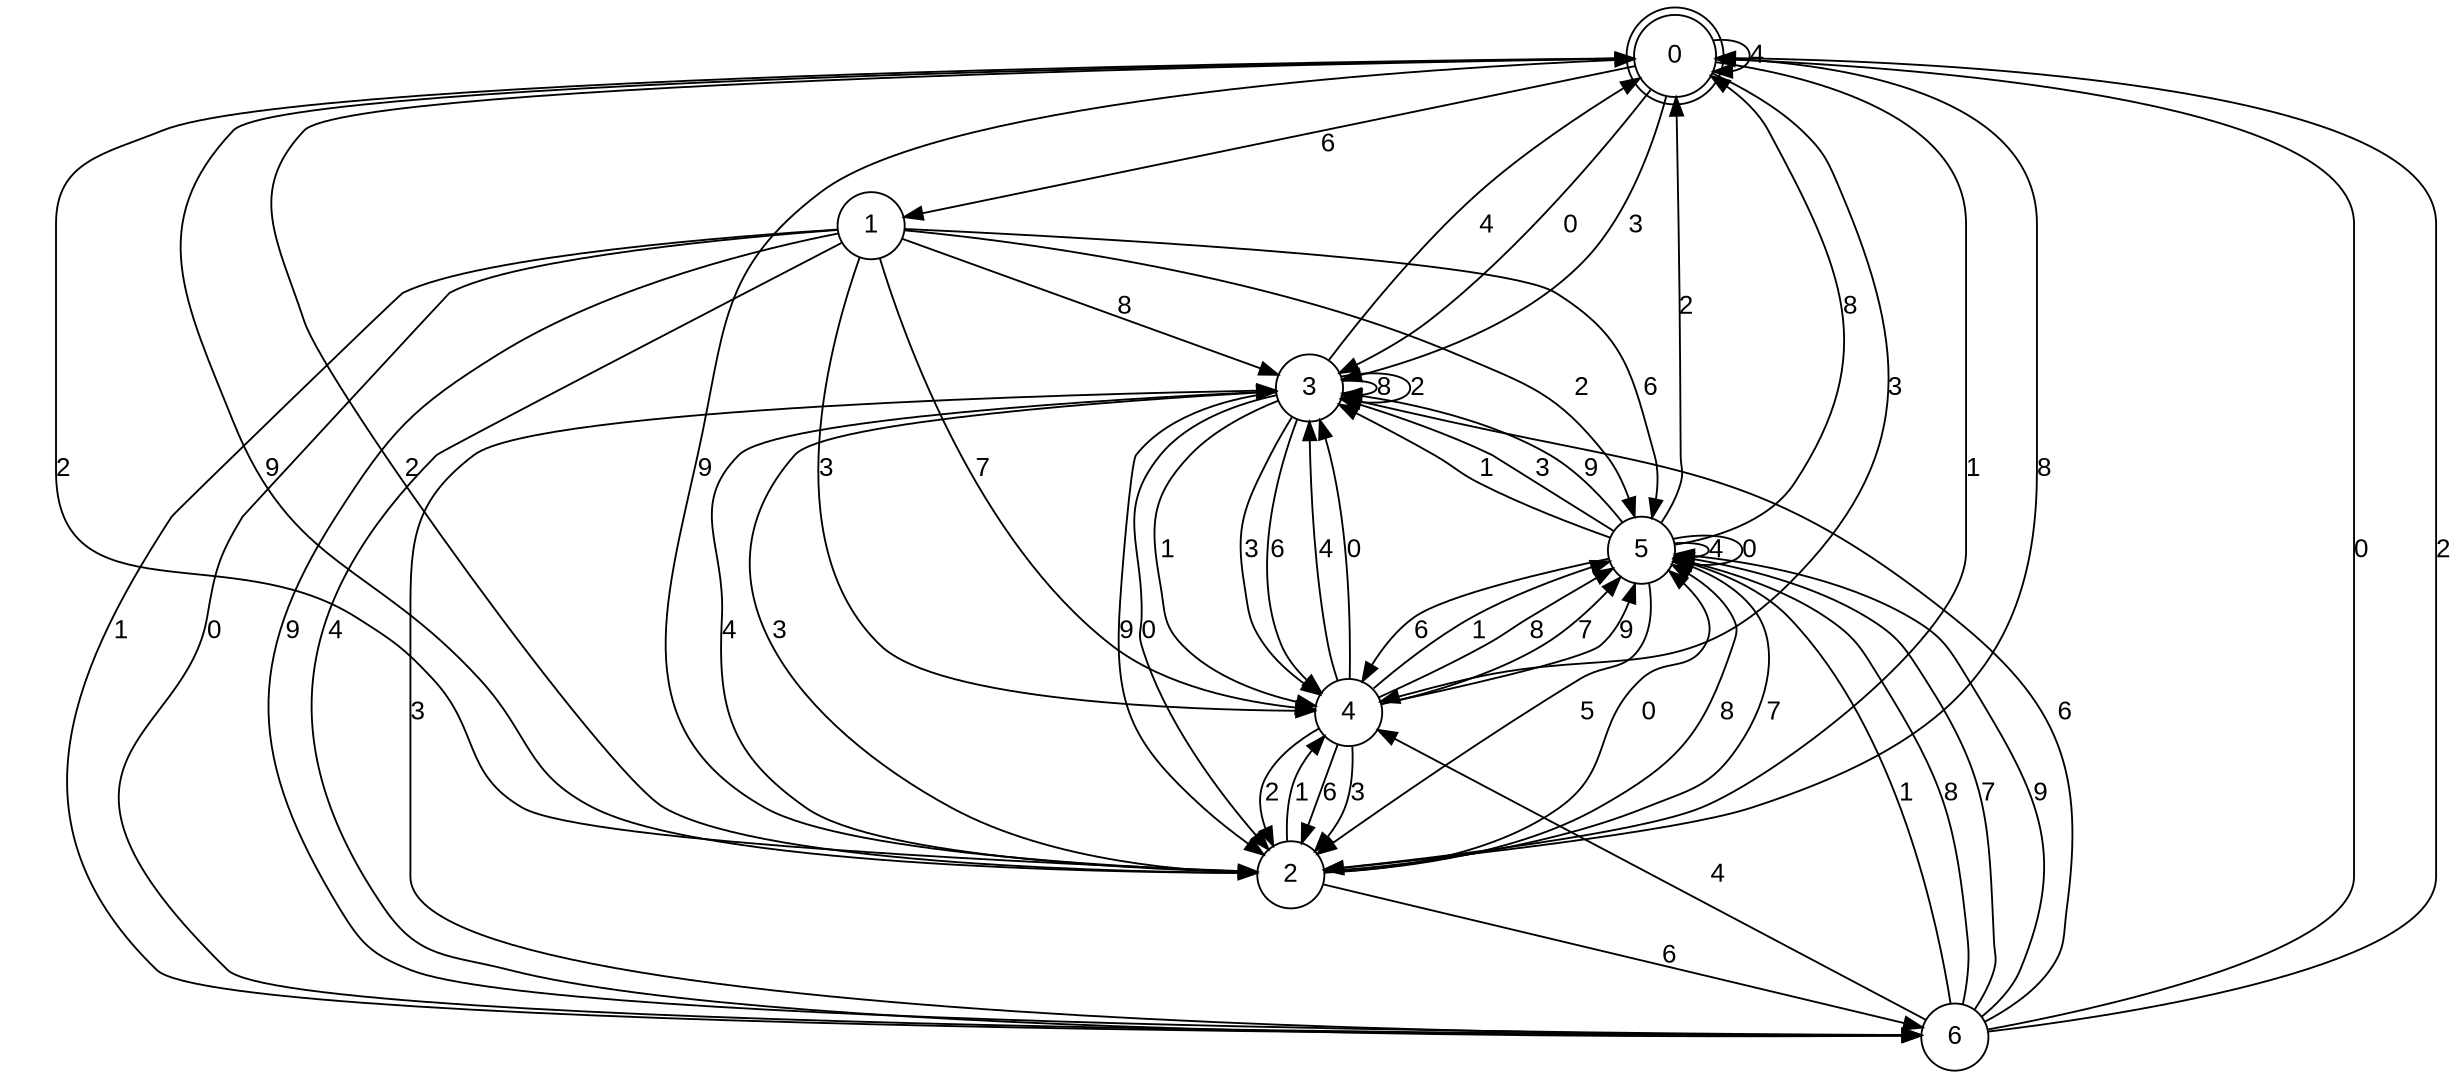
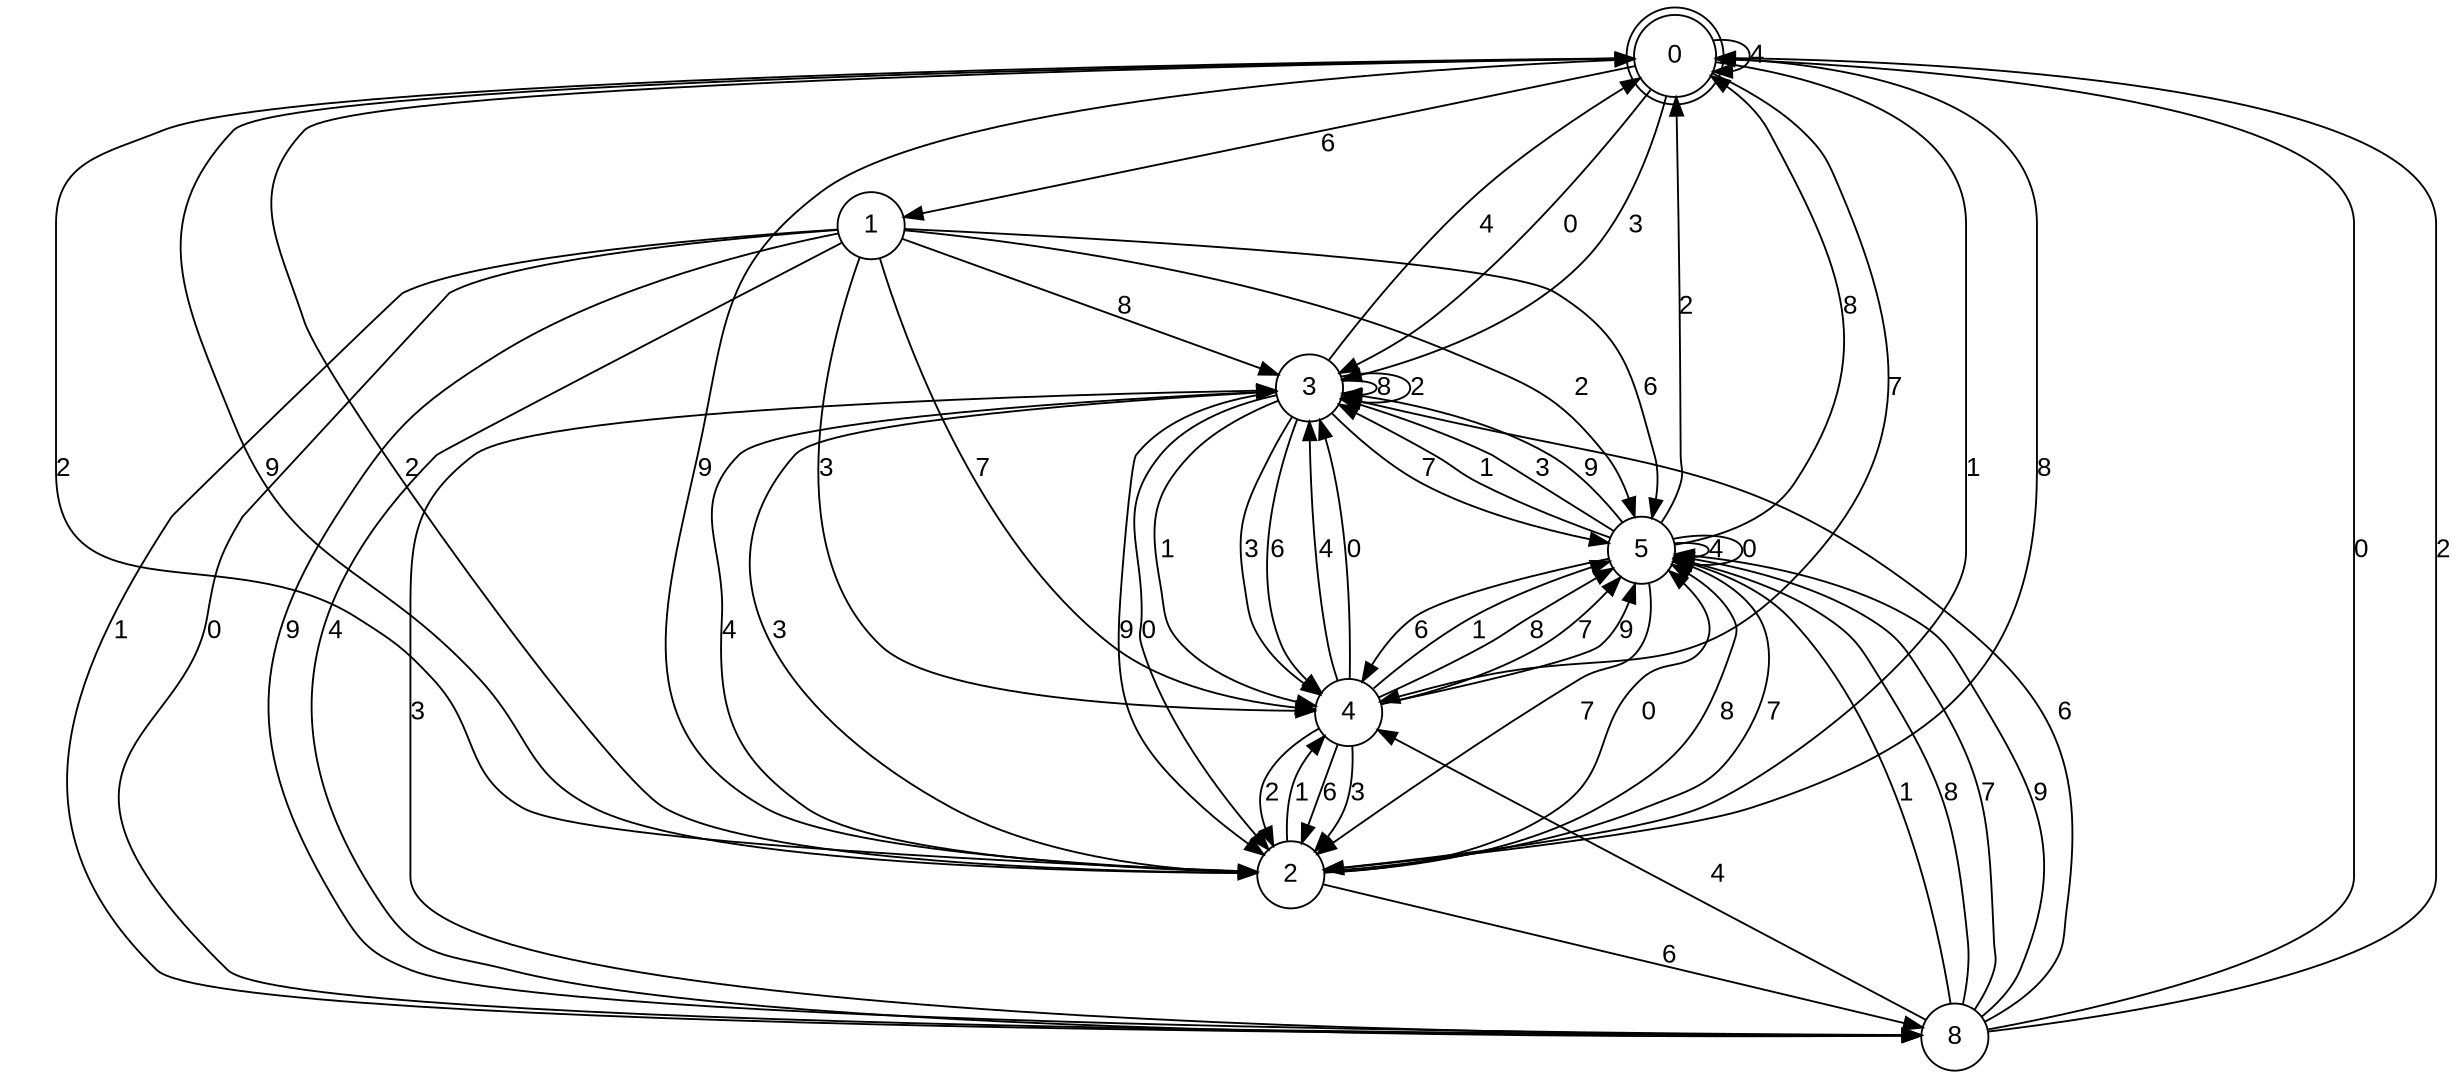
(1895, 388) -> (1895, 388)
none -> (1451, 497)
(1587, 713) -> (1587, 713)
(1955, 1037) -> (1955, 1037)
